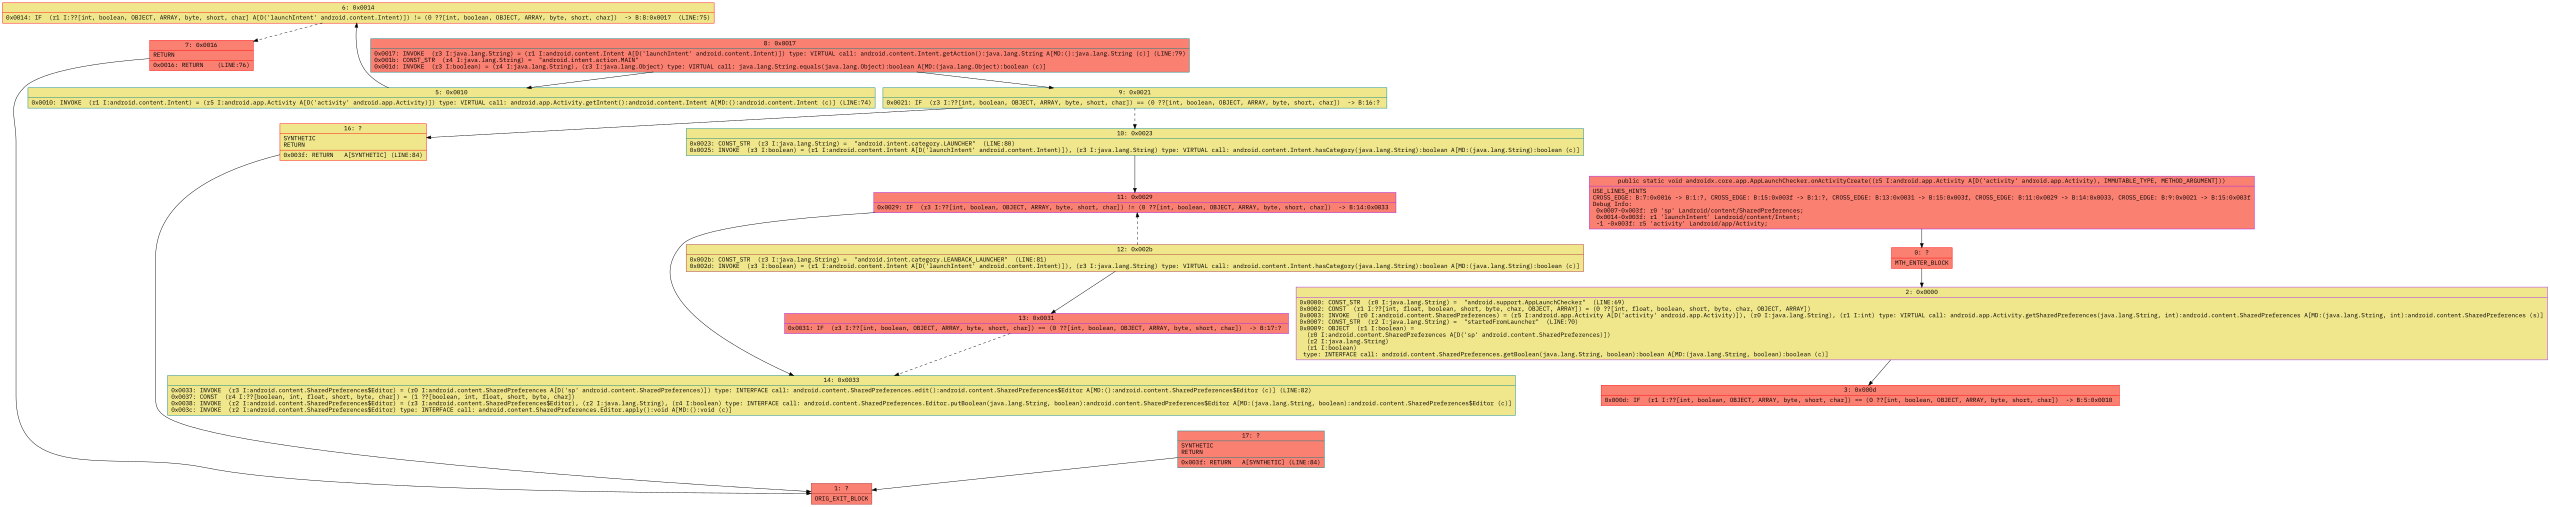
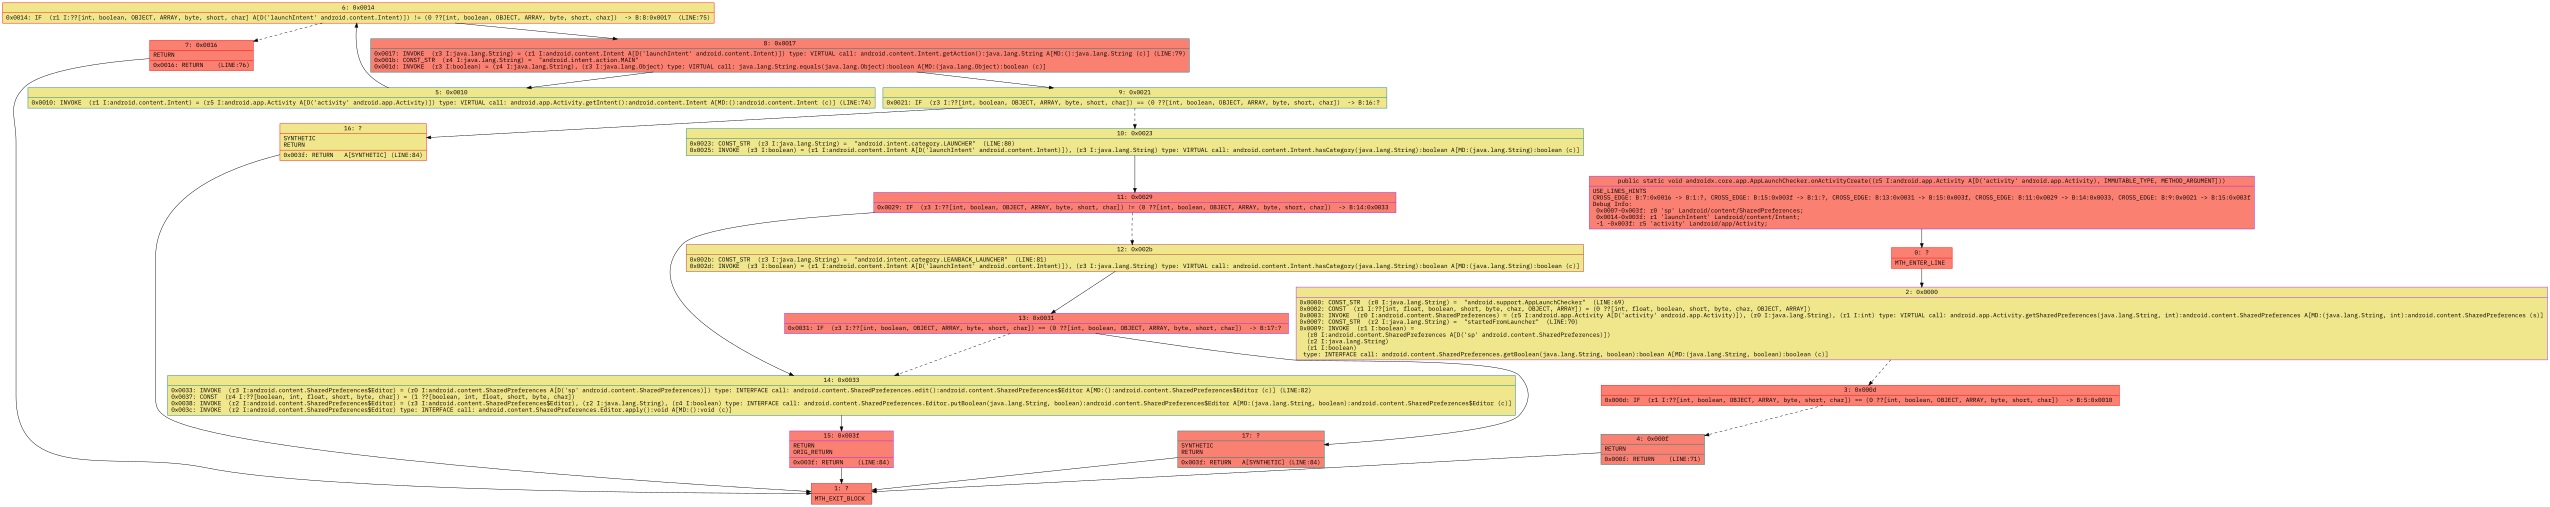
none -> (534, 31)
(1138, 231) -> (1132, 227)
(1922, 263) -> (1920, 263)
(1359, 328) -> (1359, 328)
none -> (1427, 362)
(1881, 371) -> (1881, 371)
none -> (842, 449)
none -> (1653, 449)
(842, 499) -> (840, 499)
